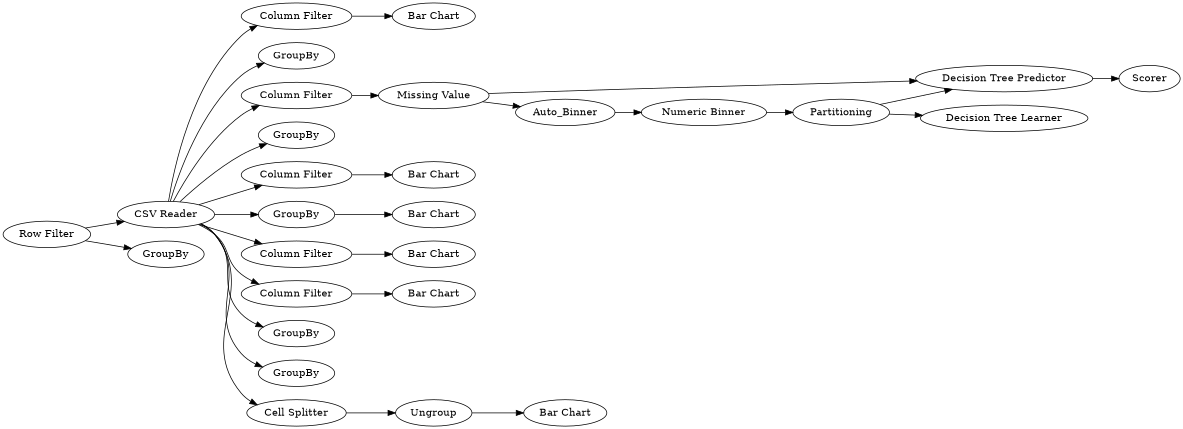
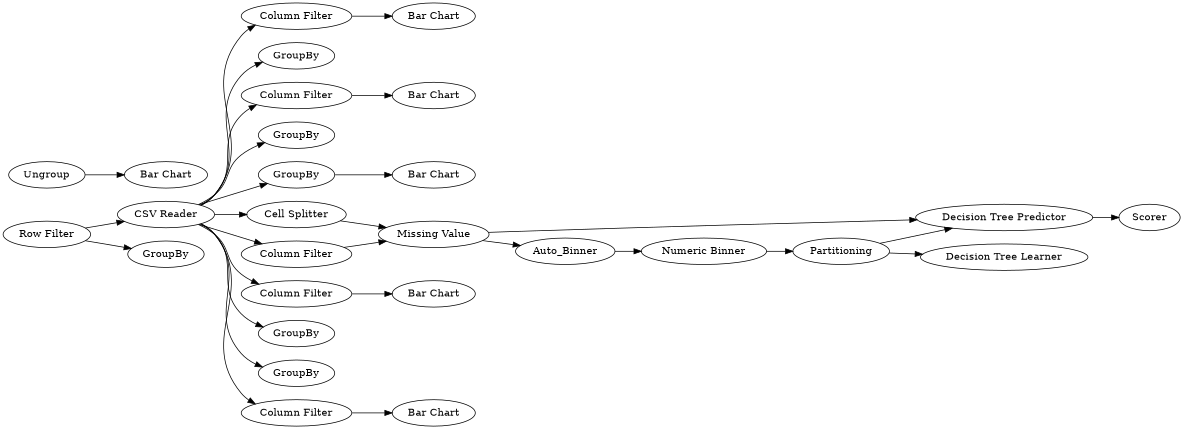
(367, 413) -> (360, 224)
